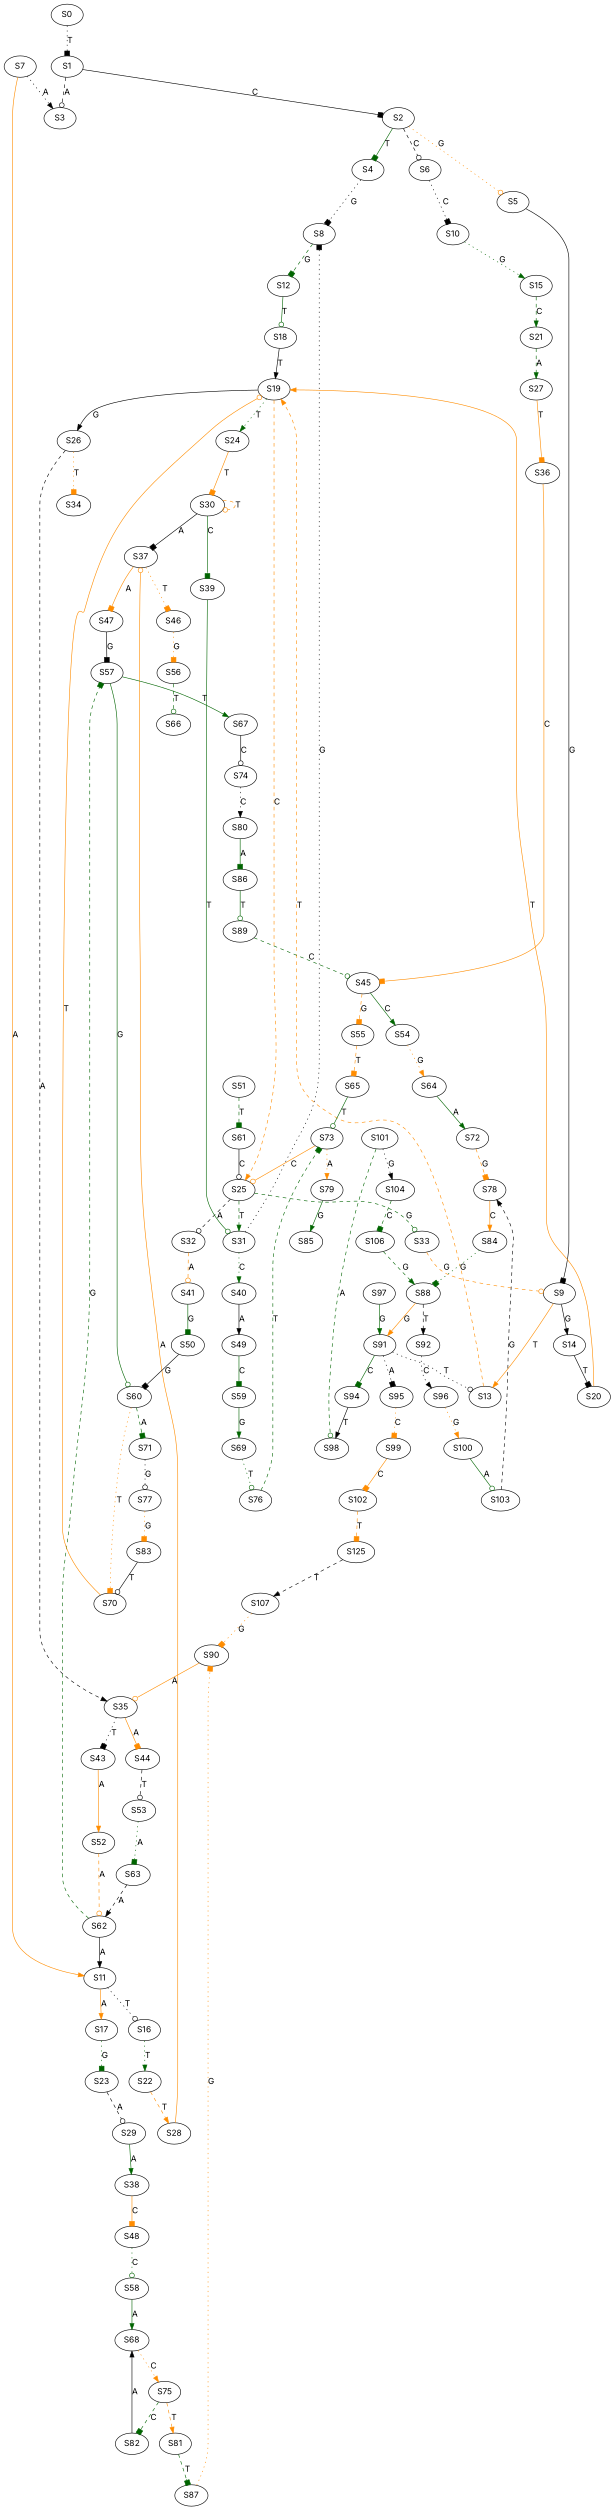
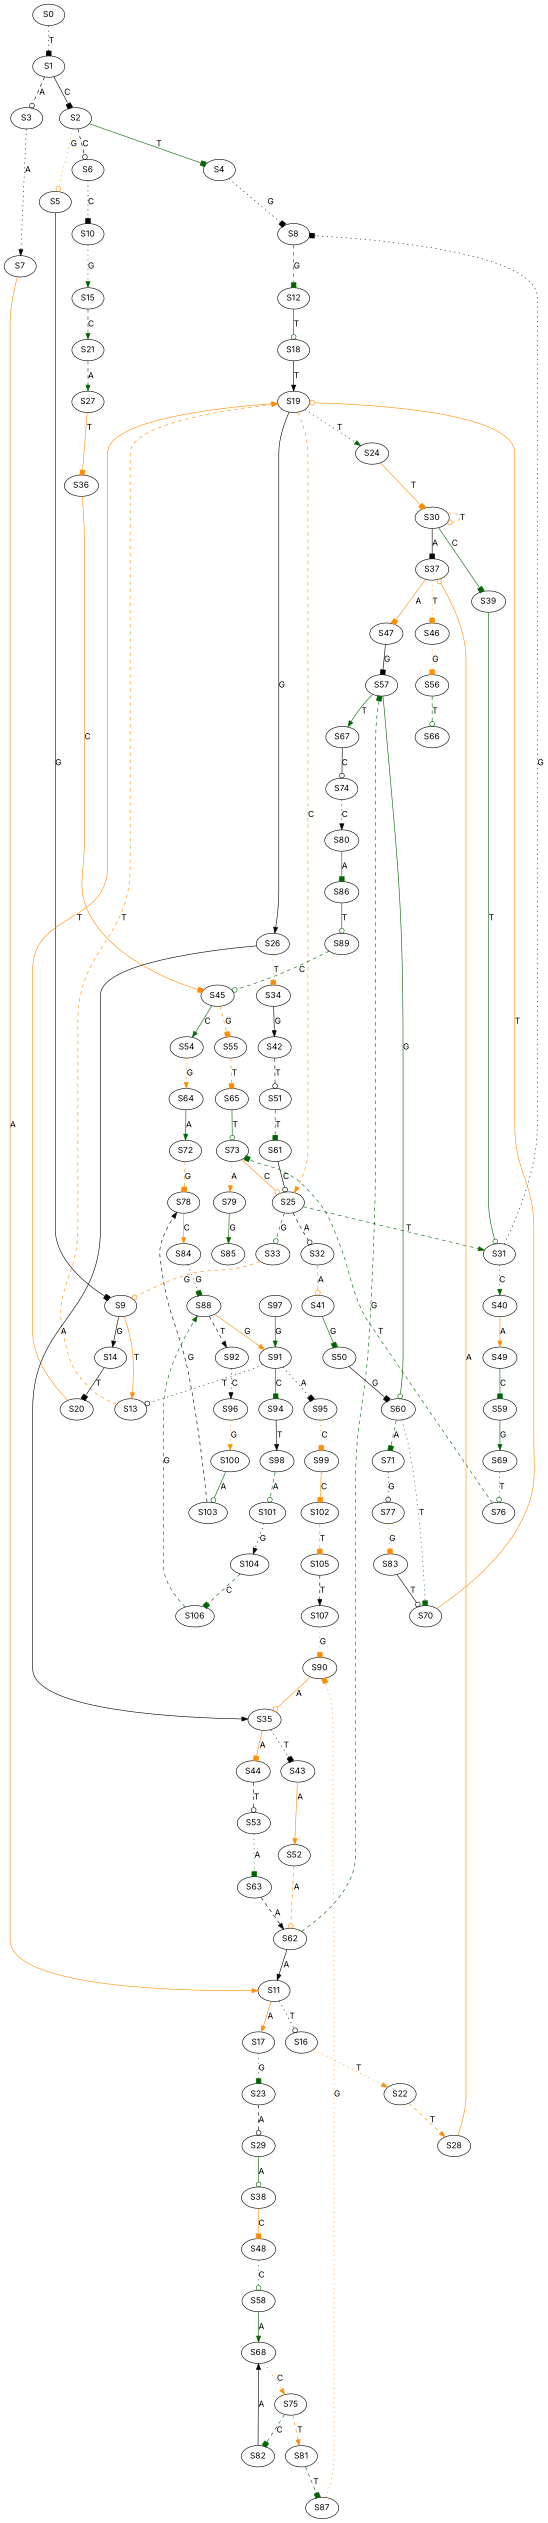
(38, 90) -> (24, 189)
none -> (275, 1047)
(40, 1085) -> (45, 1353)
(339, 1289) -> (273, 1485)
(239, 1316) -> (500, 1329)
(116, 1497) -> (418, 1509)
(356, 1552) -> (320, 1565)
(145, 2053) -> (348, 2067)
(130, 2156) -> (259, 2169)
